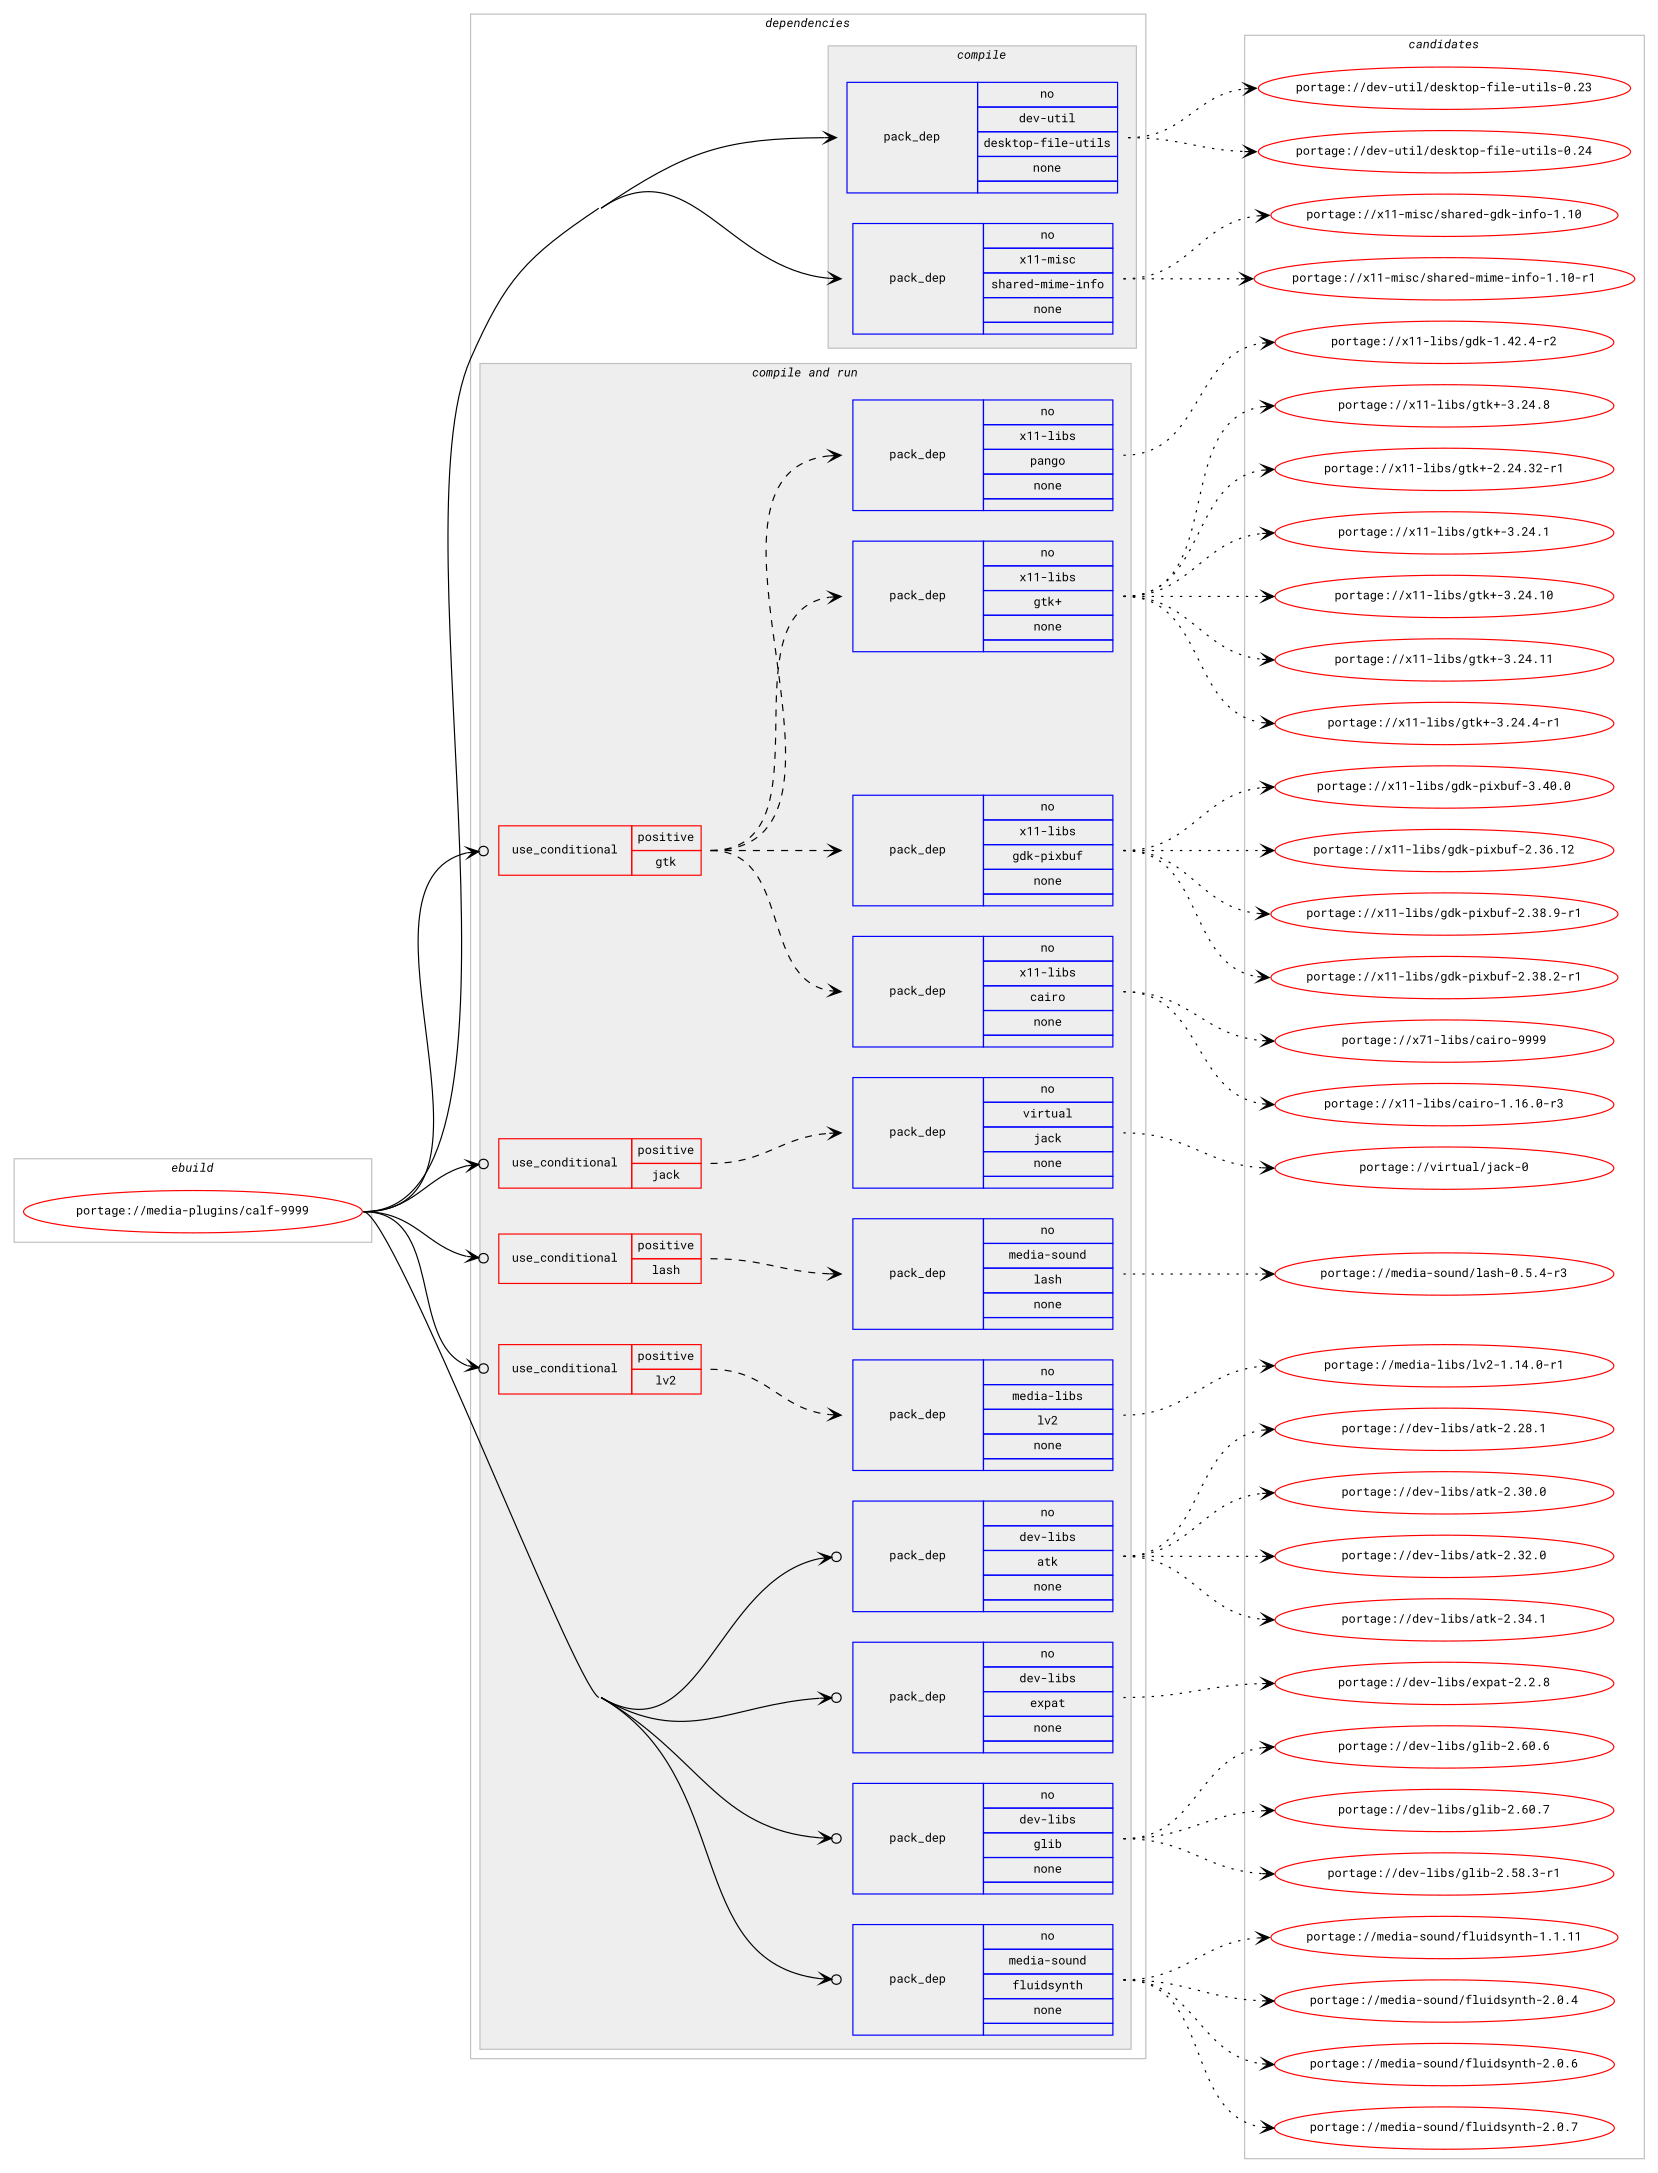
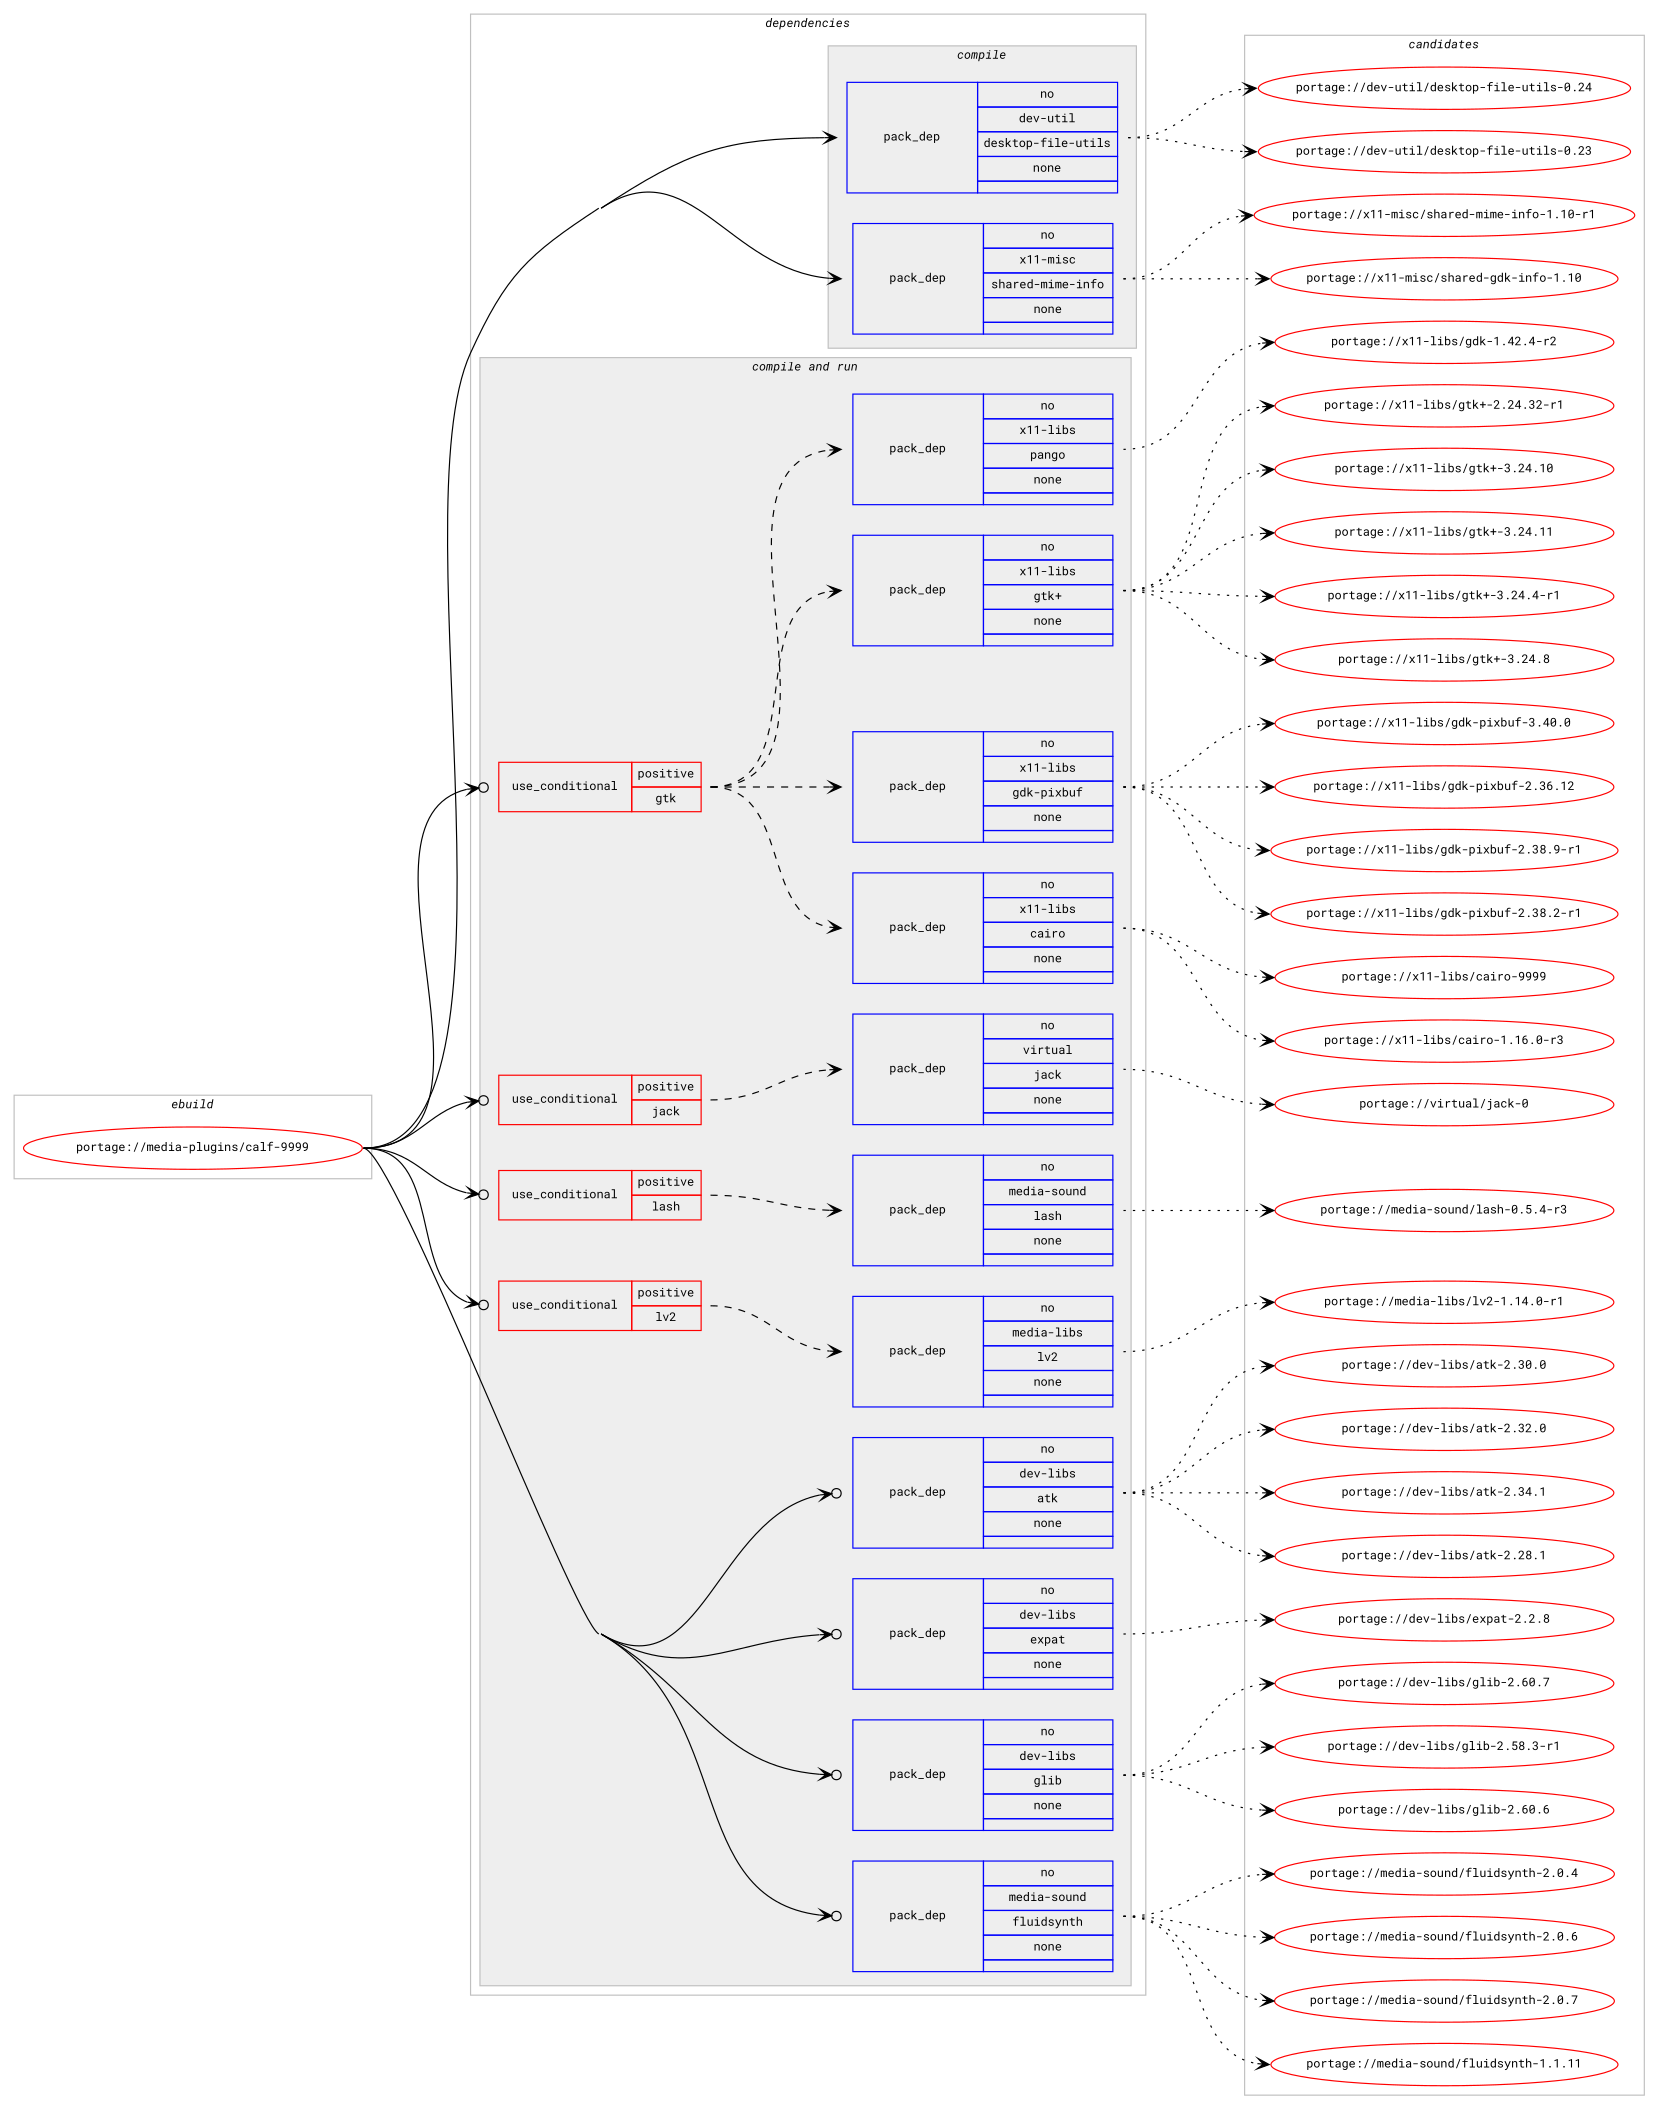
(1444, 533) -> none
(1444, 1041) -> (1444, 978)
